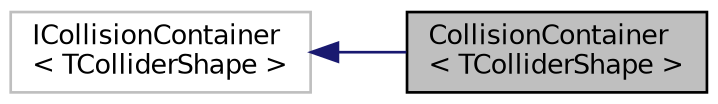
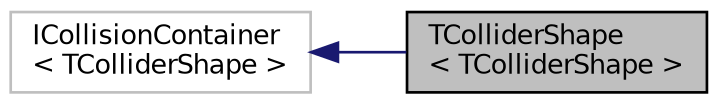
(557, 52) -> (557, 52)
